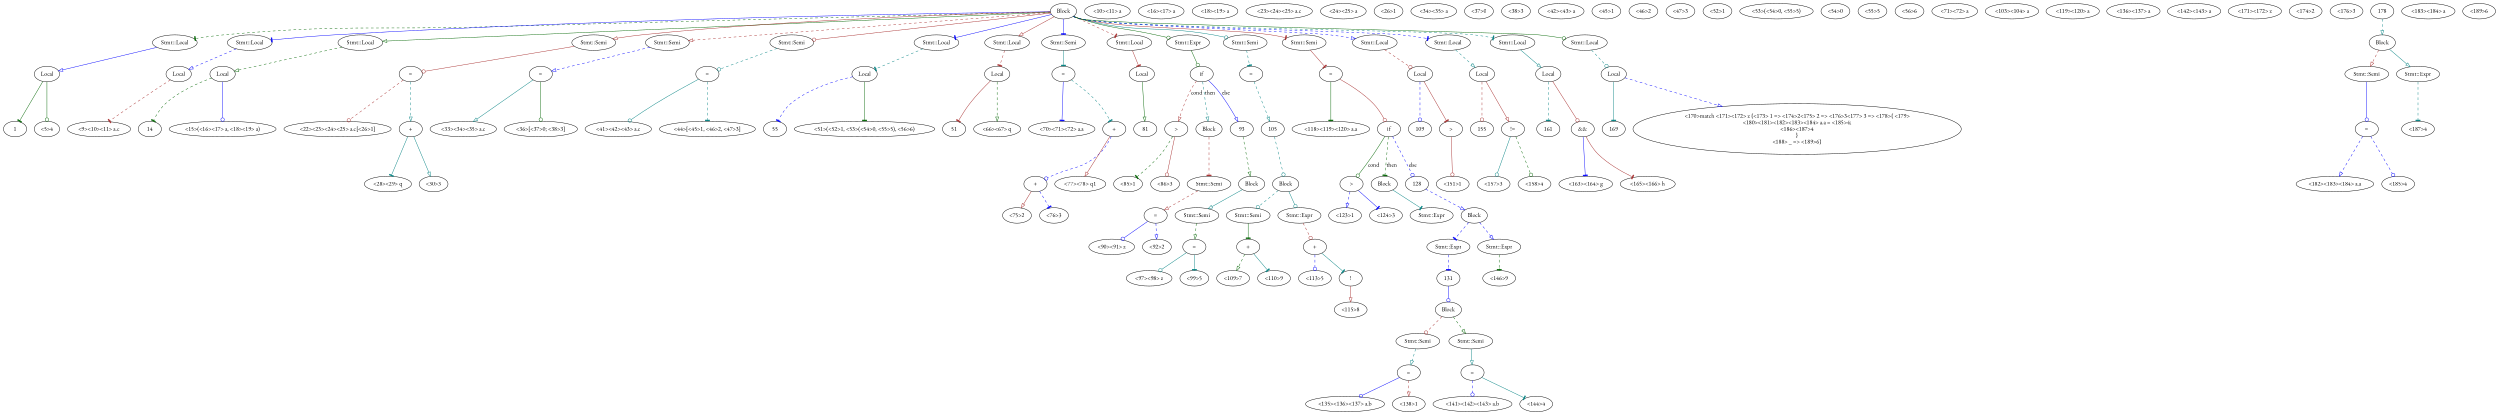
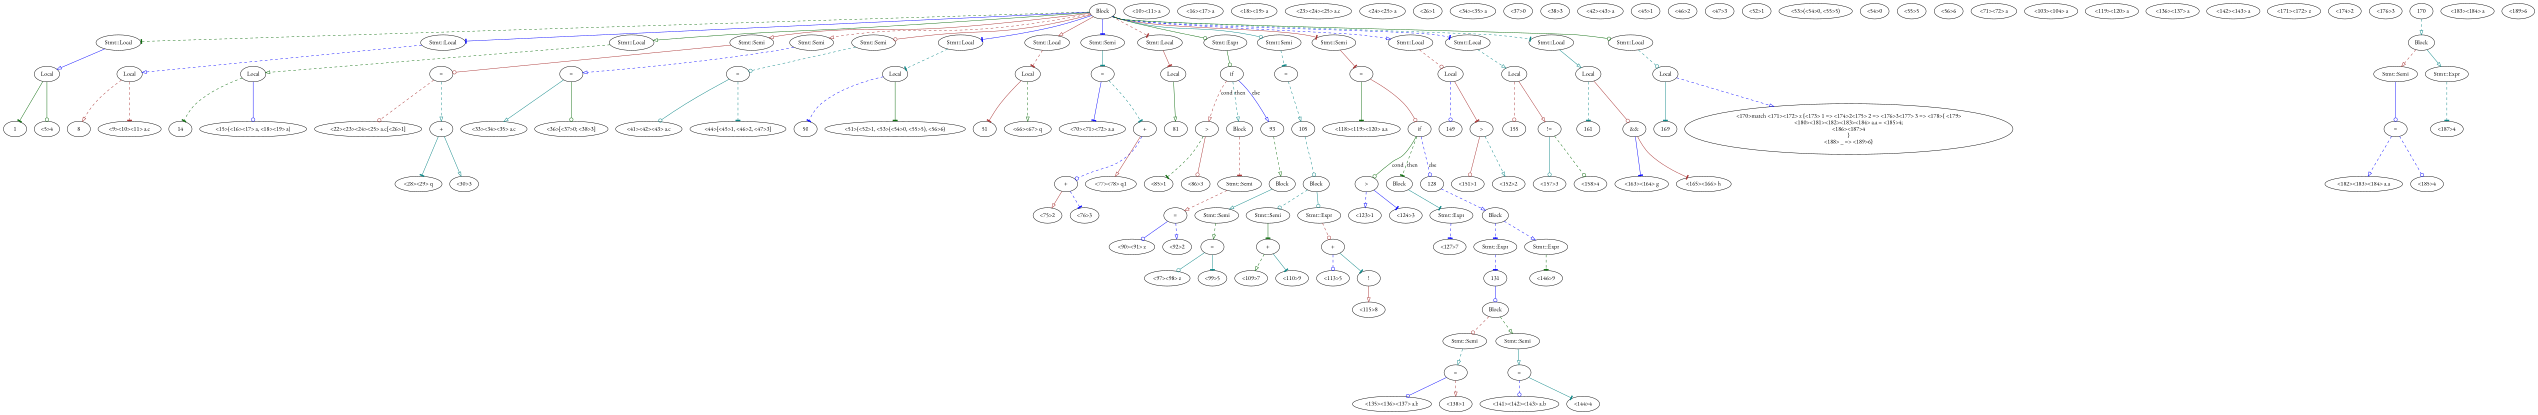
(2382, 11) -> (2421, 11)
none -> (79, 129)
(775, 129) -> (806, 129)
(1420, 129) -> (1451, 129)
none -> (1509, 184)
none -> (1450, 247)
